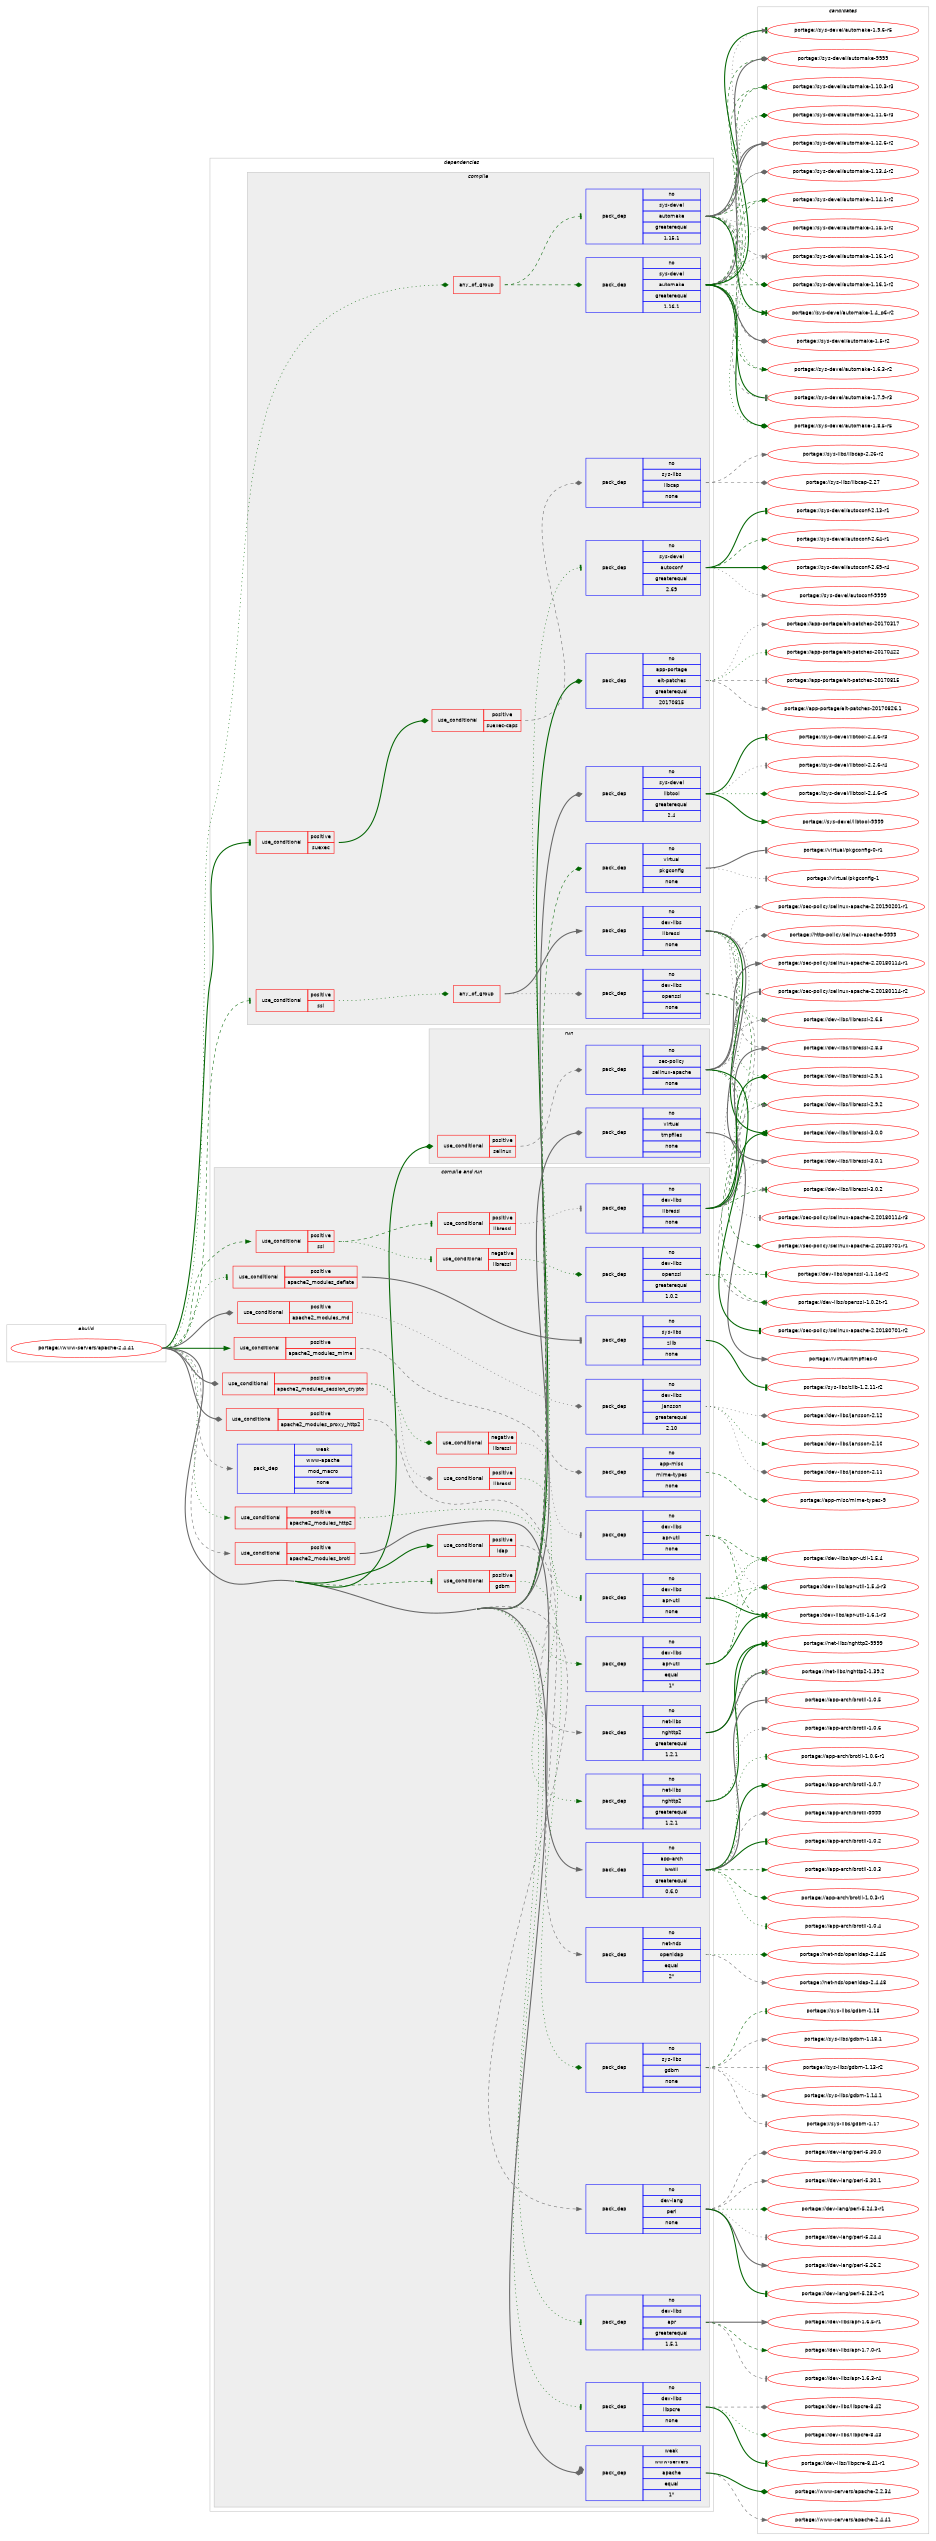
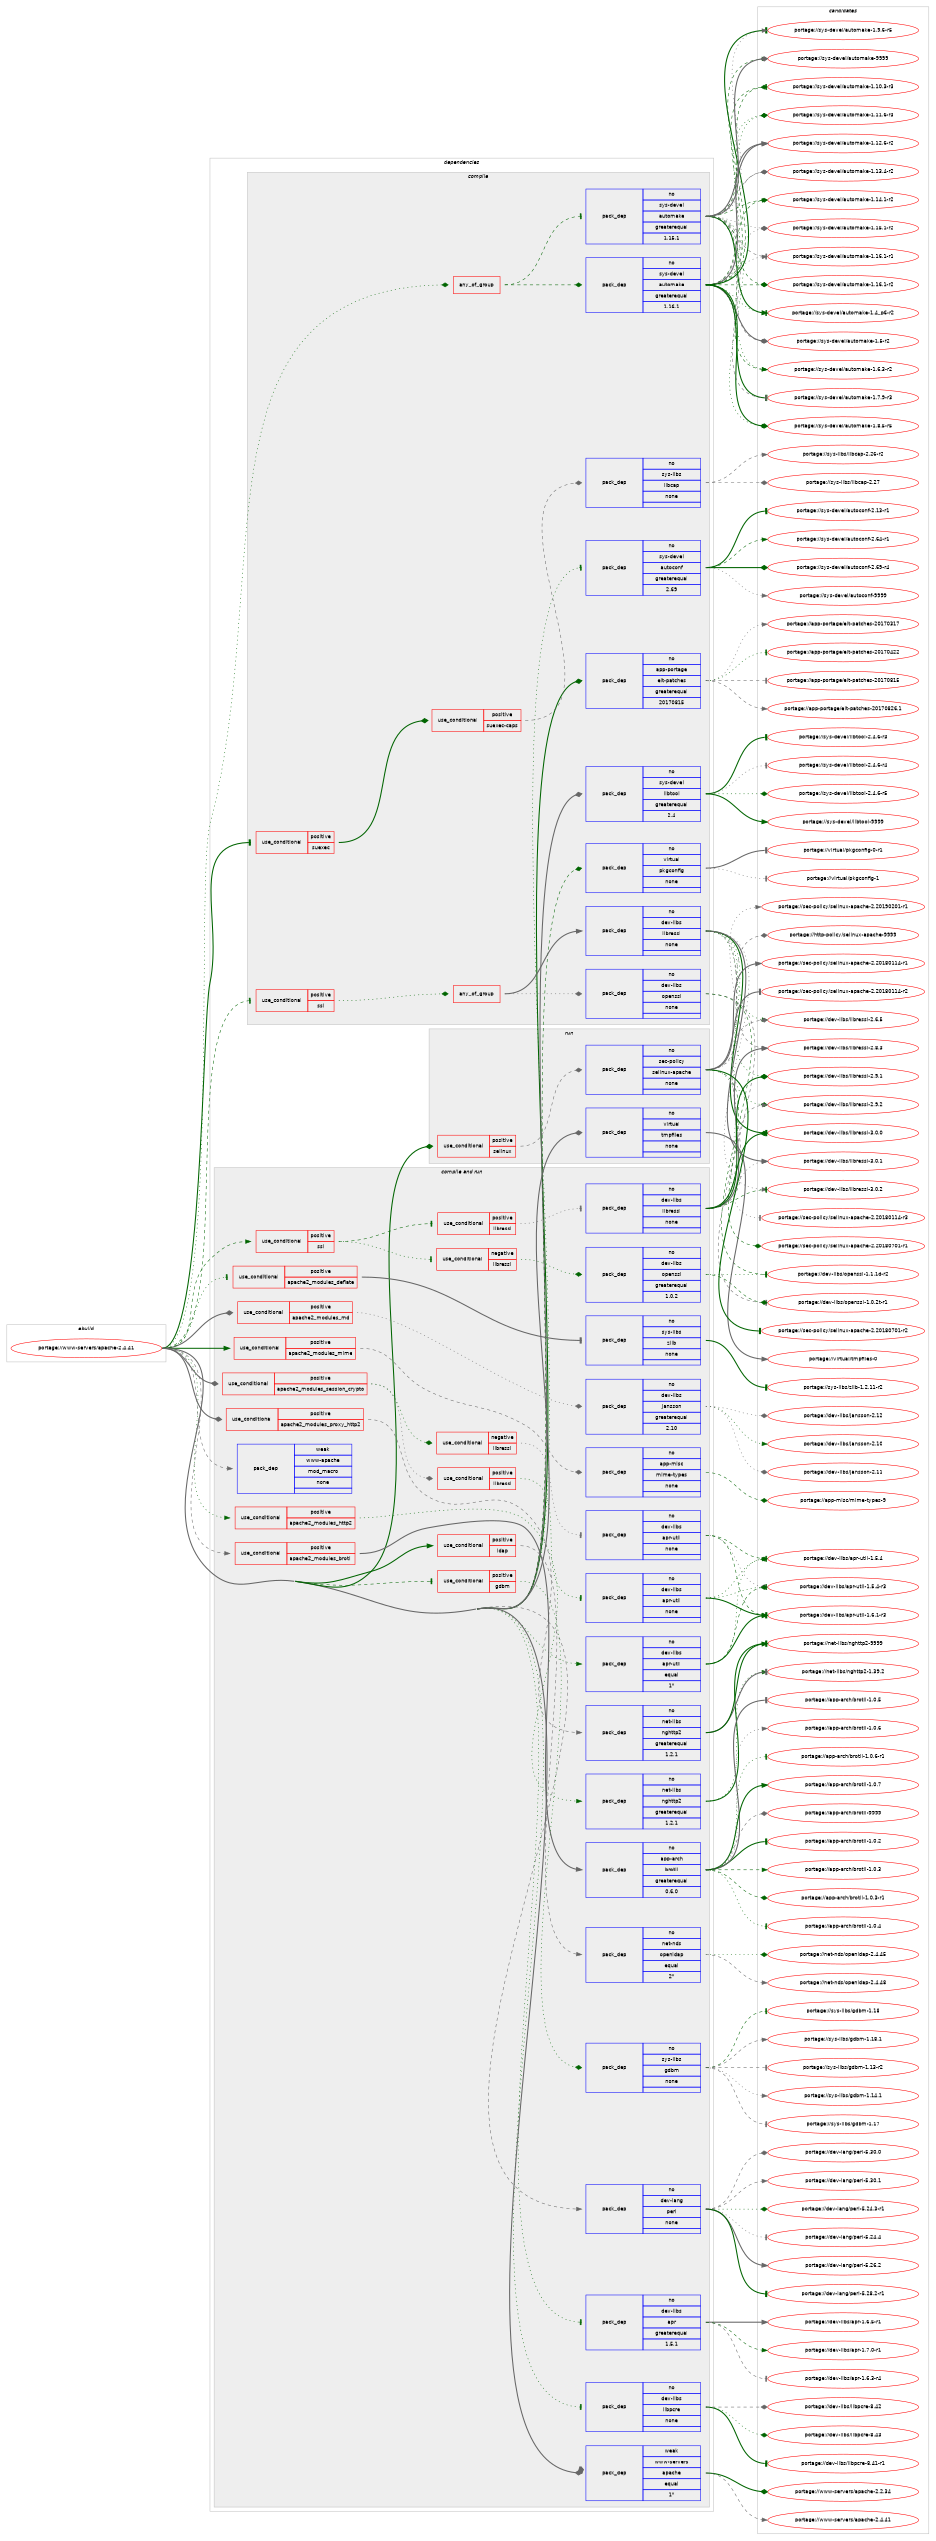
(843, 766) -> (843, 766)
